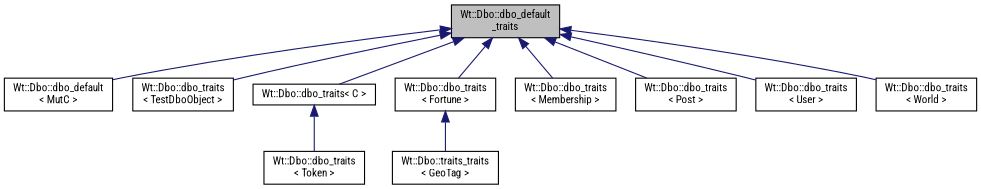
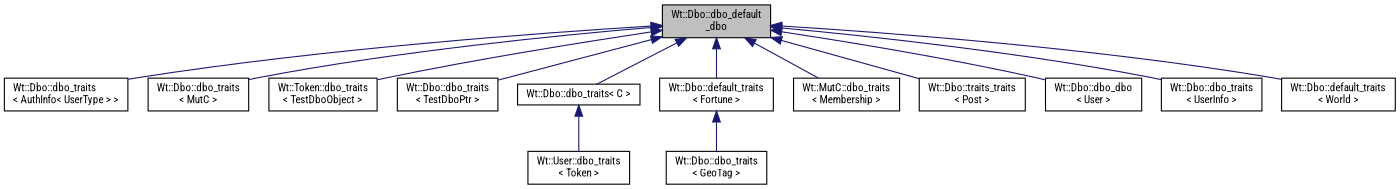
(506, 21) -> (716, 21)
(58, 95) -> (198, 95)
none -> (66, 95)
(183, 95) -> (323, 95)
(445, 95) -> (716, 95)
none -> (448, 95)
(566, 95) -> (847, 95)
(686, 95) -> (972, 95)
(806, 95) -> (1094, 95)
(926, 95) -> (1338, 95)
none -> (1212, 95)
(314, 168) -> (579, 168)
(445, 168) -> (716, 168)
